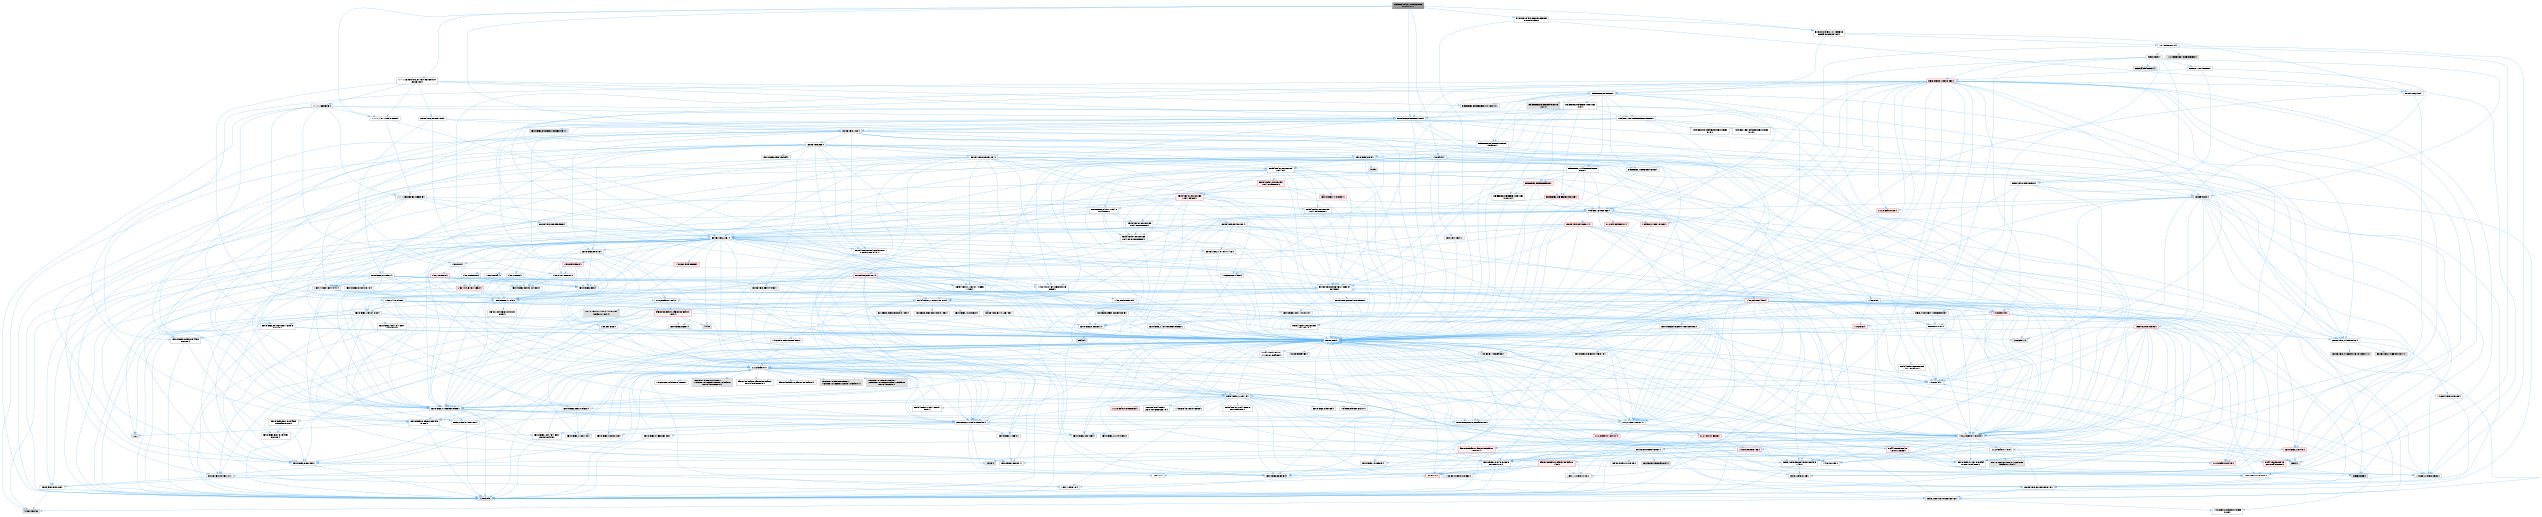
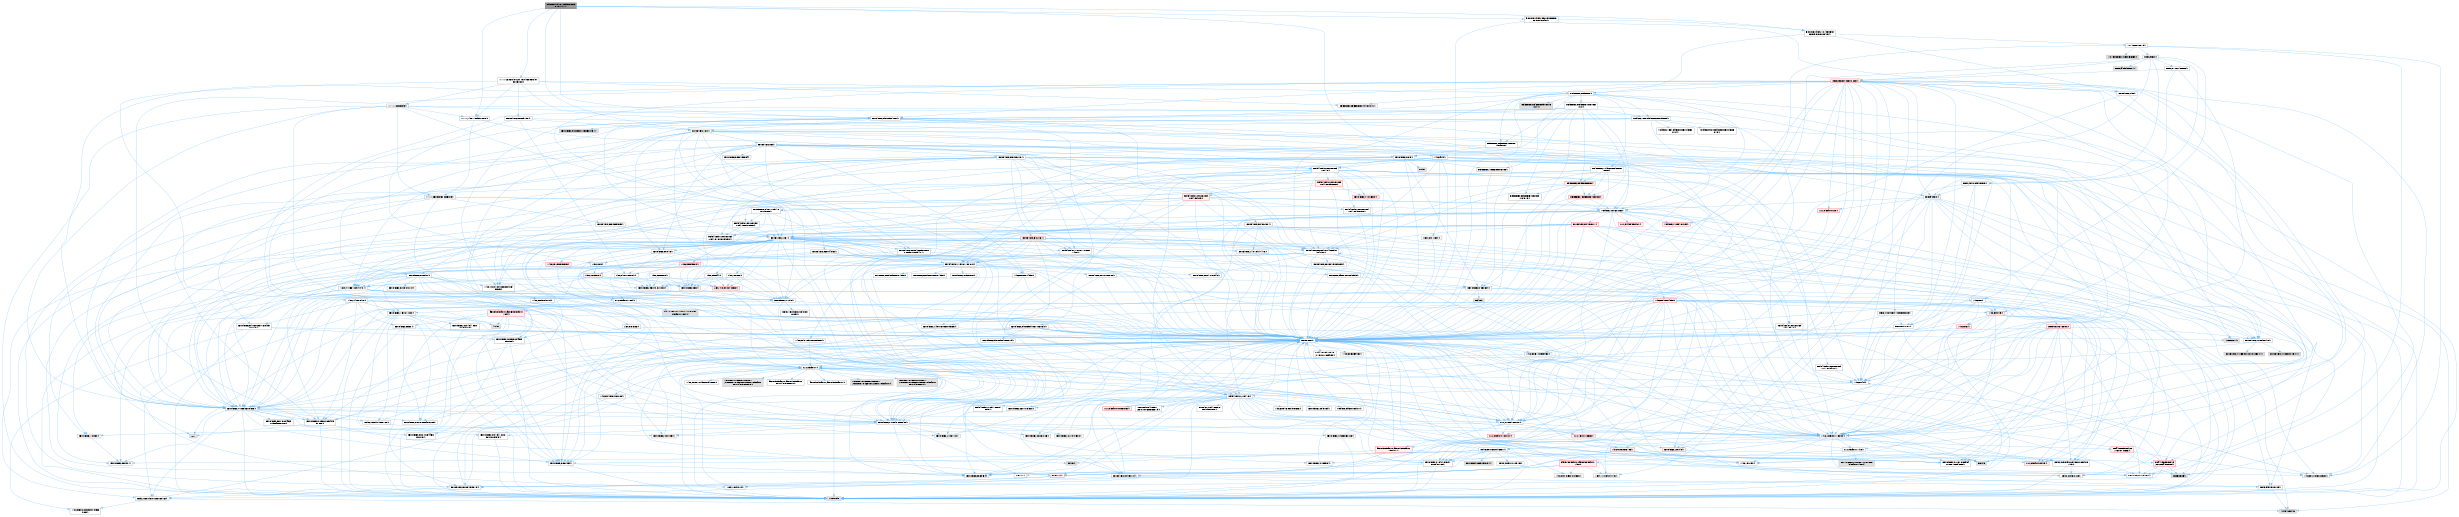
(1597, 188) -> (1622, 144)
(590, 242) -> (691, 252)
(1486, 311) -> (1731, 294)
(796, 351) -> none
(1238, 409) -> (1210, 409)
